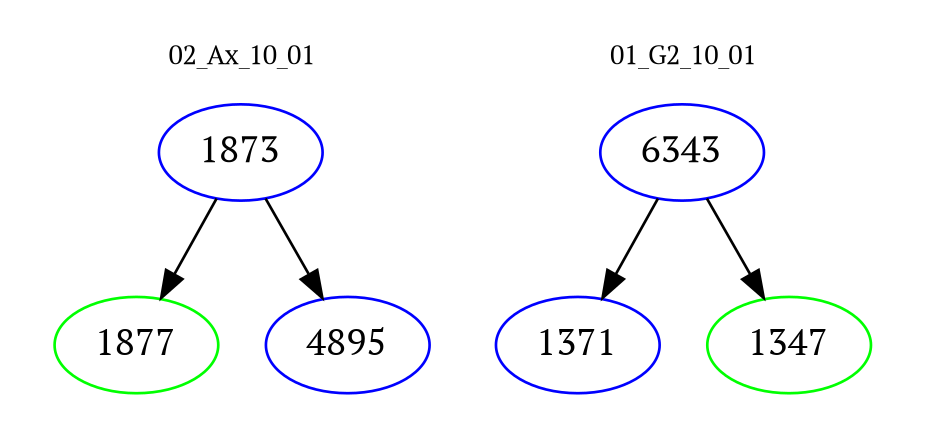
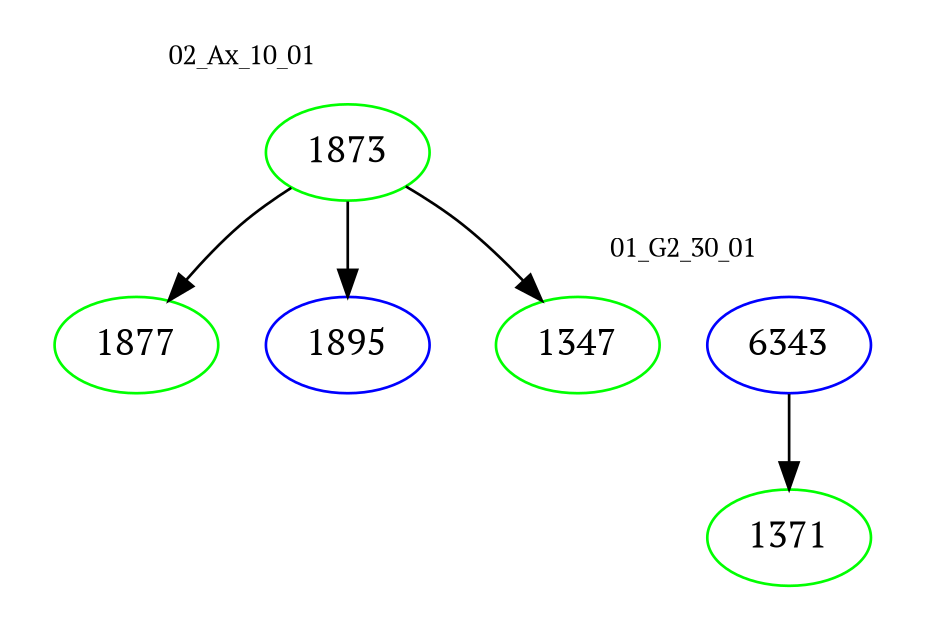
(683, 58) -> (683, 250)
(241, 152) -> (348, 152)
(728, 236) -> (491, 249)
(348, 345) -> (348, 345)
(578, 345) -> (789, 538)
